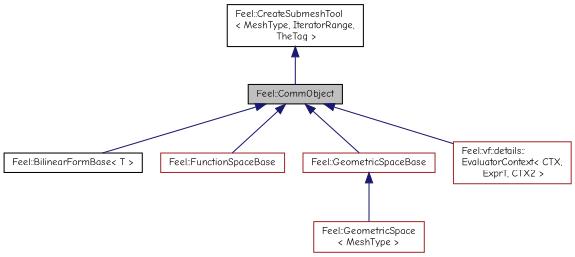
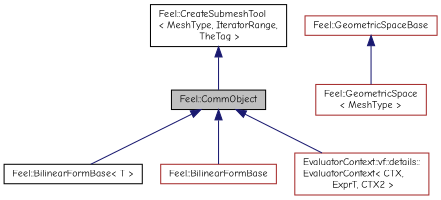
(336, 132) -> none
(223, 163) -> (219, 174)
(512, 163) -> (362, 174)
